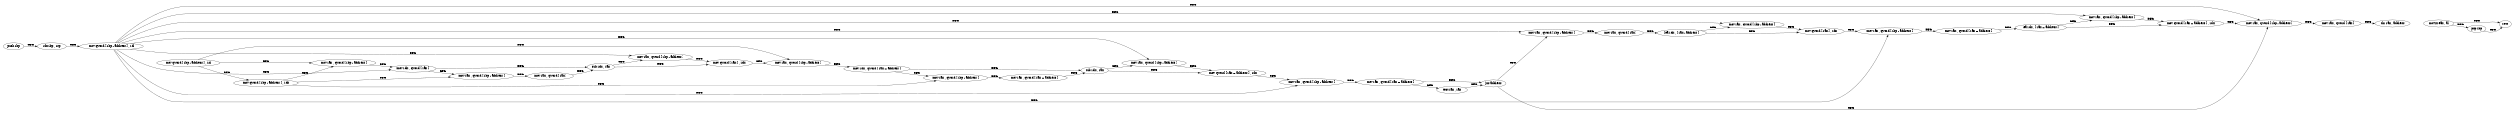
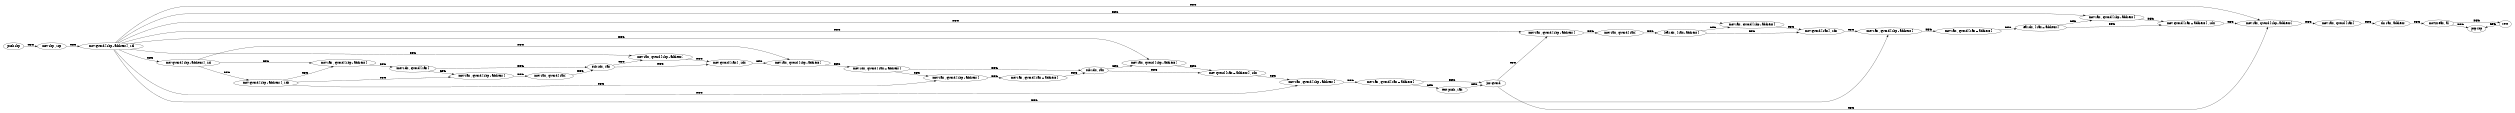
(2477, 21) -> (2477, 21)
none -> (2416, 23)
(2493, 32) -> (2493, 26)
(52, 46) -> (52, 46)
(251, 74) -> (138, 57)
(1493, 83) -> (1493, 83)
(1452, 90) -> (1452, 90)
